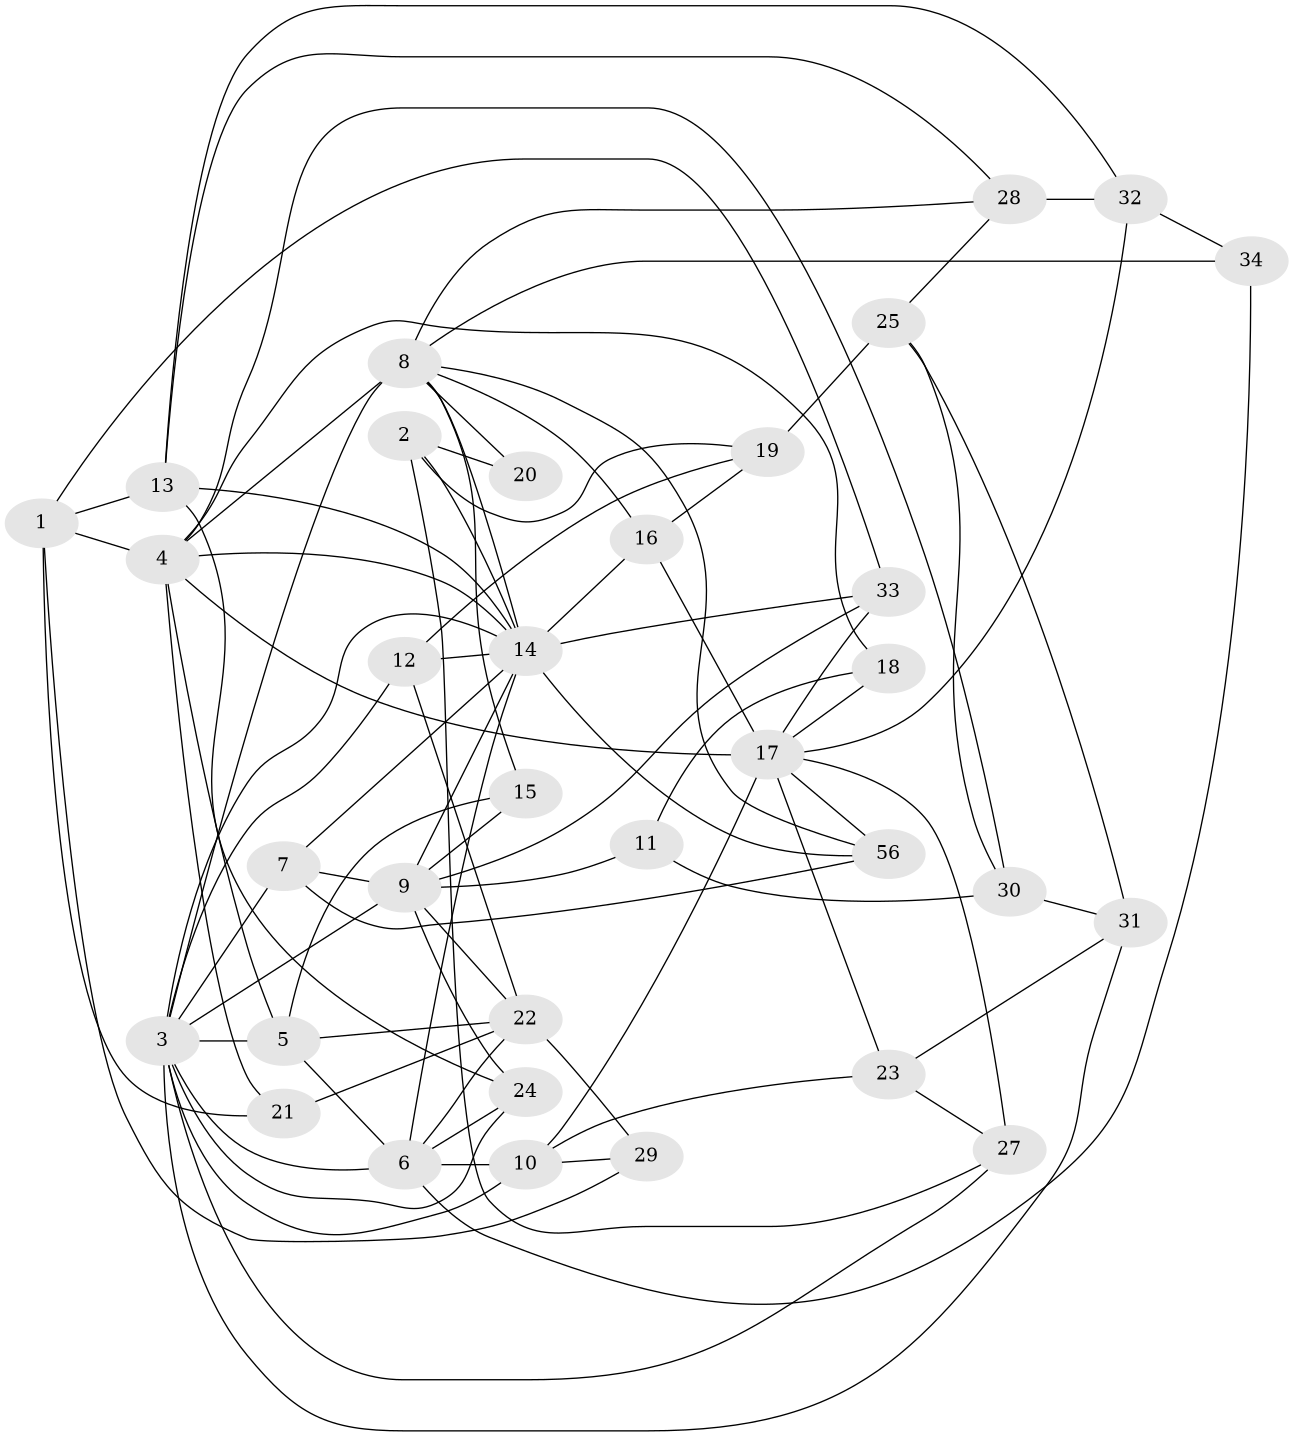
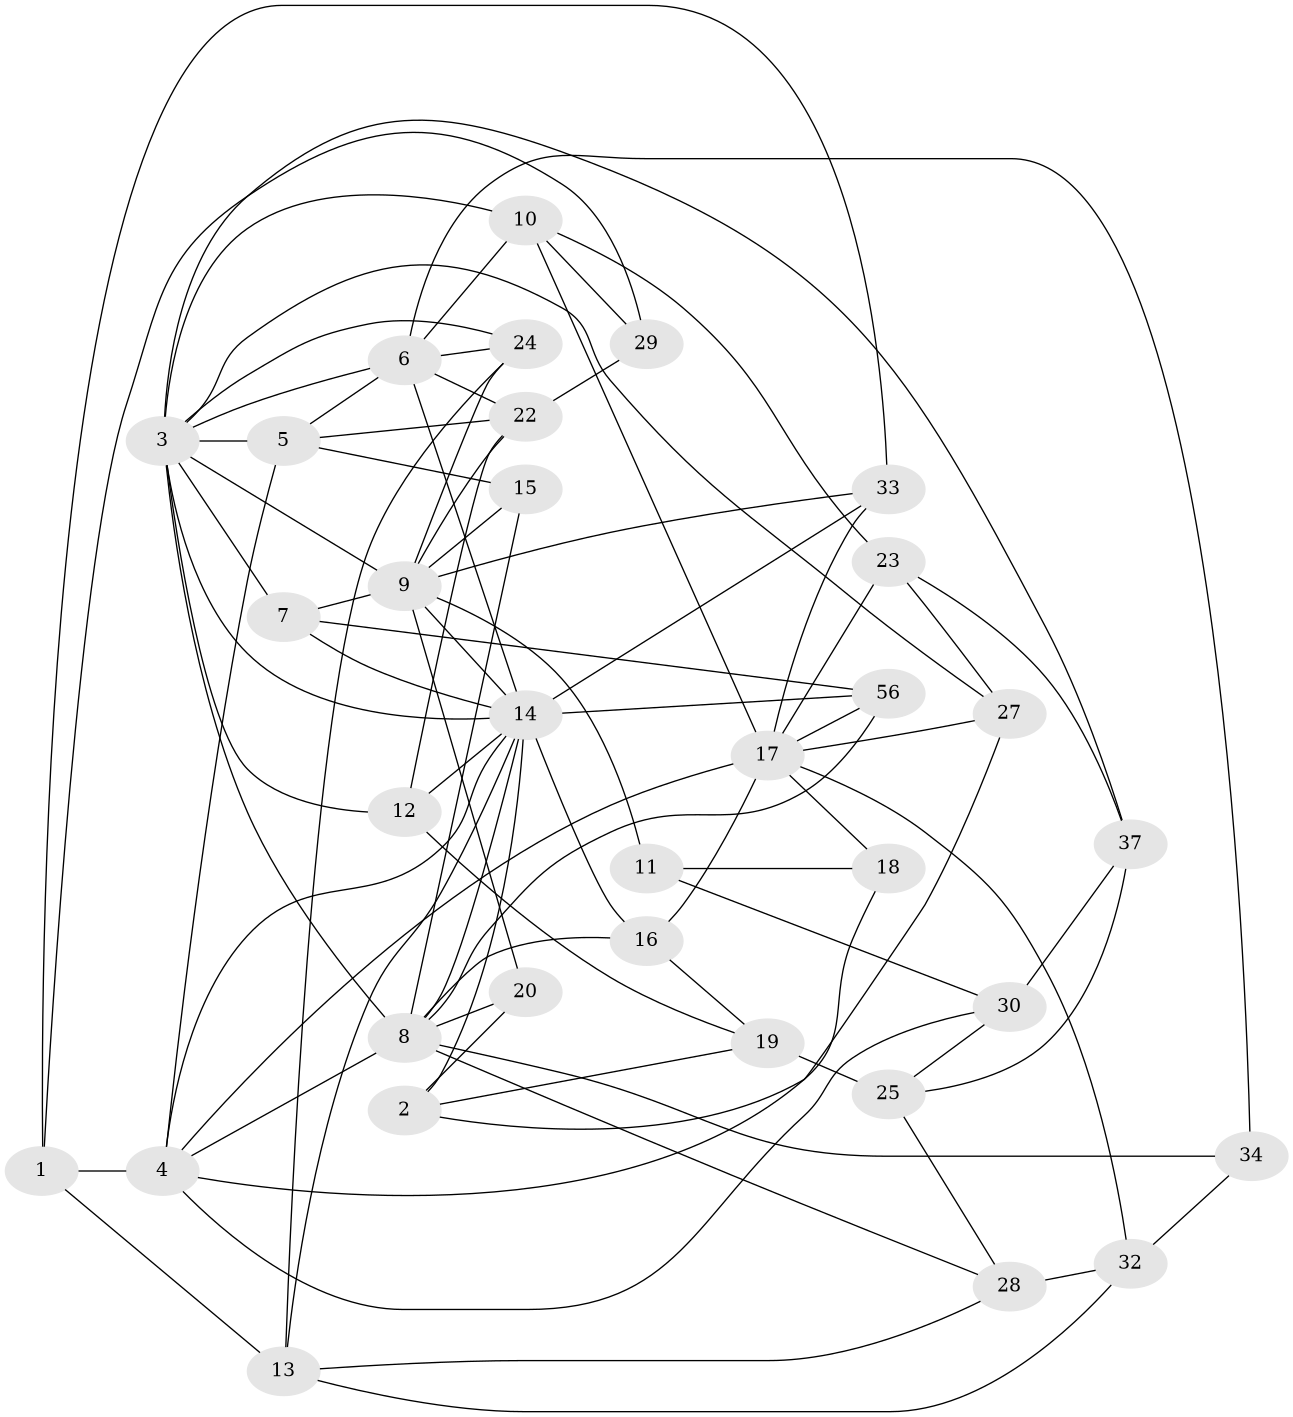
none -> (455, 753)
(1131, 923) -> (1131, 844)
(284, 1114) -> none
